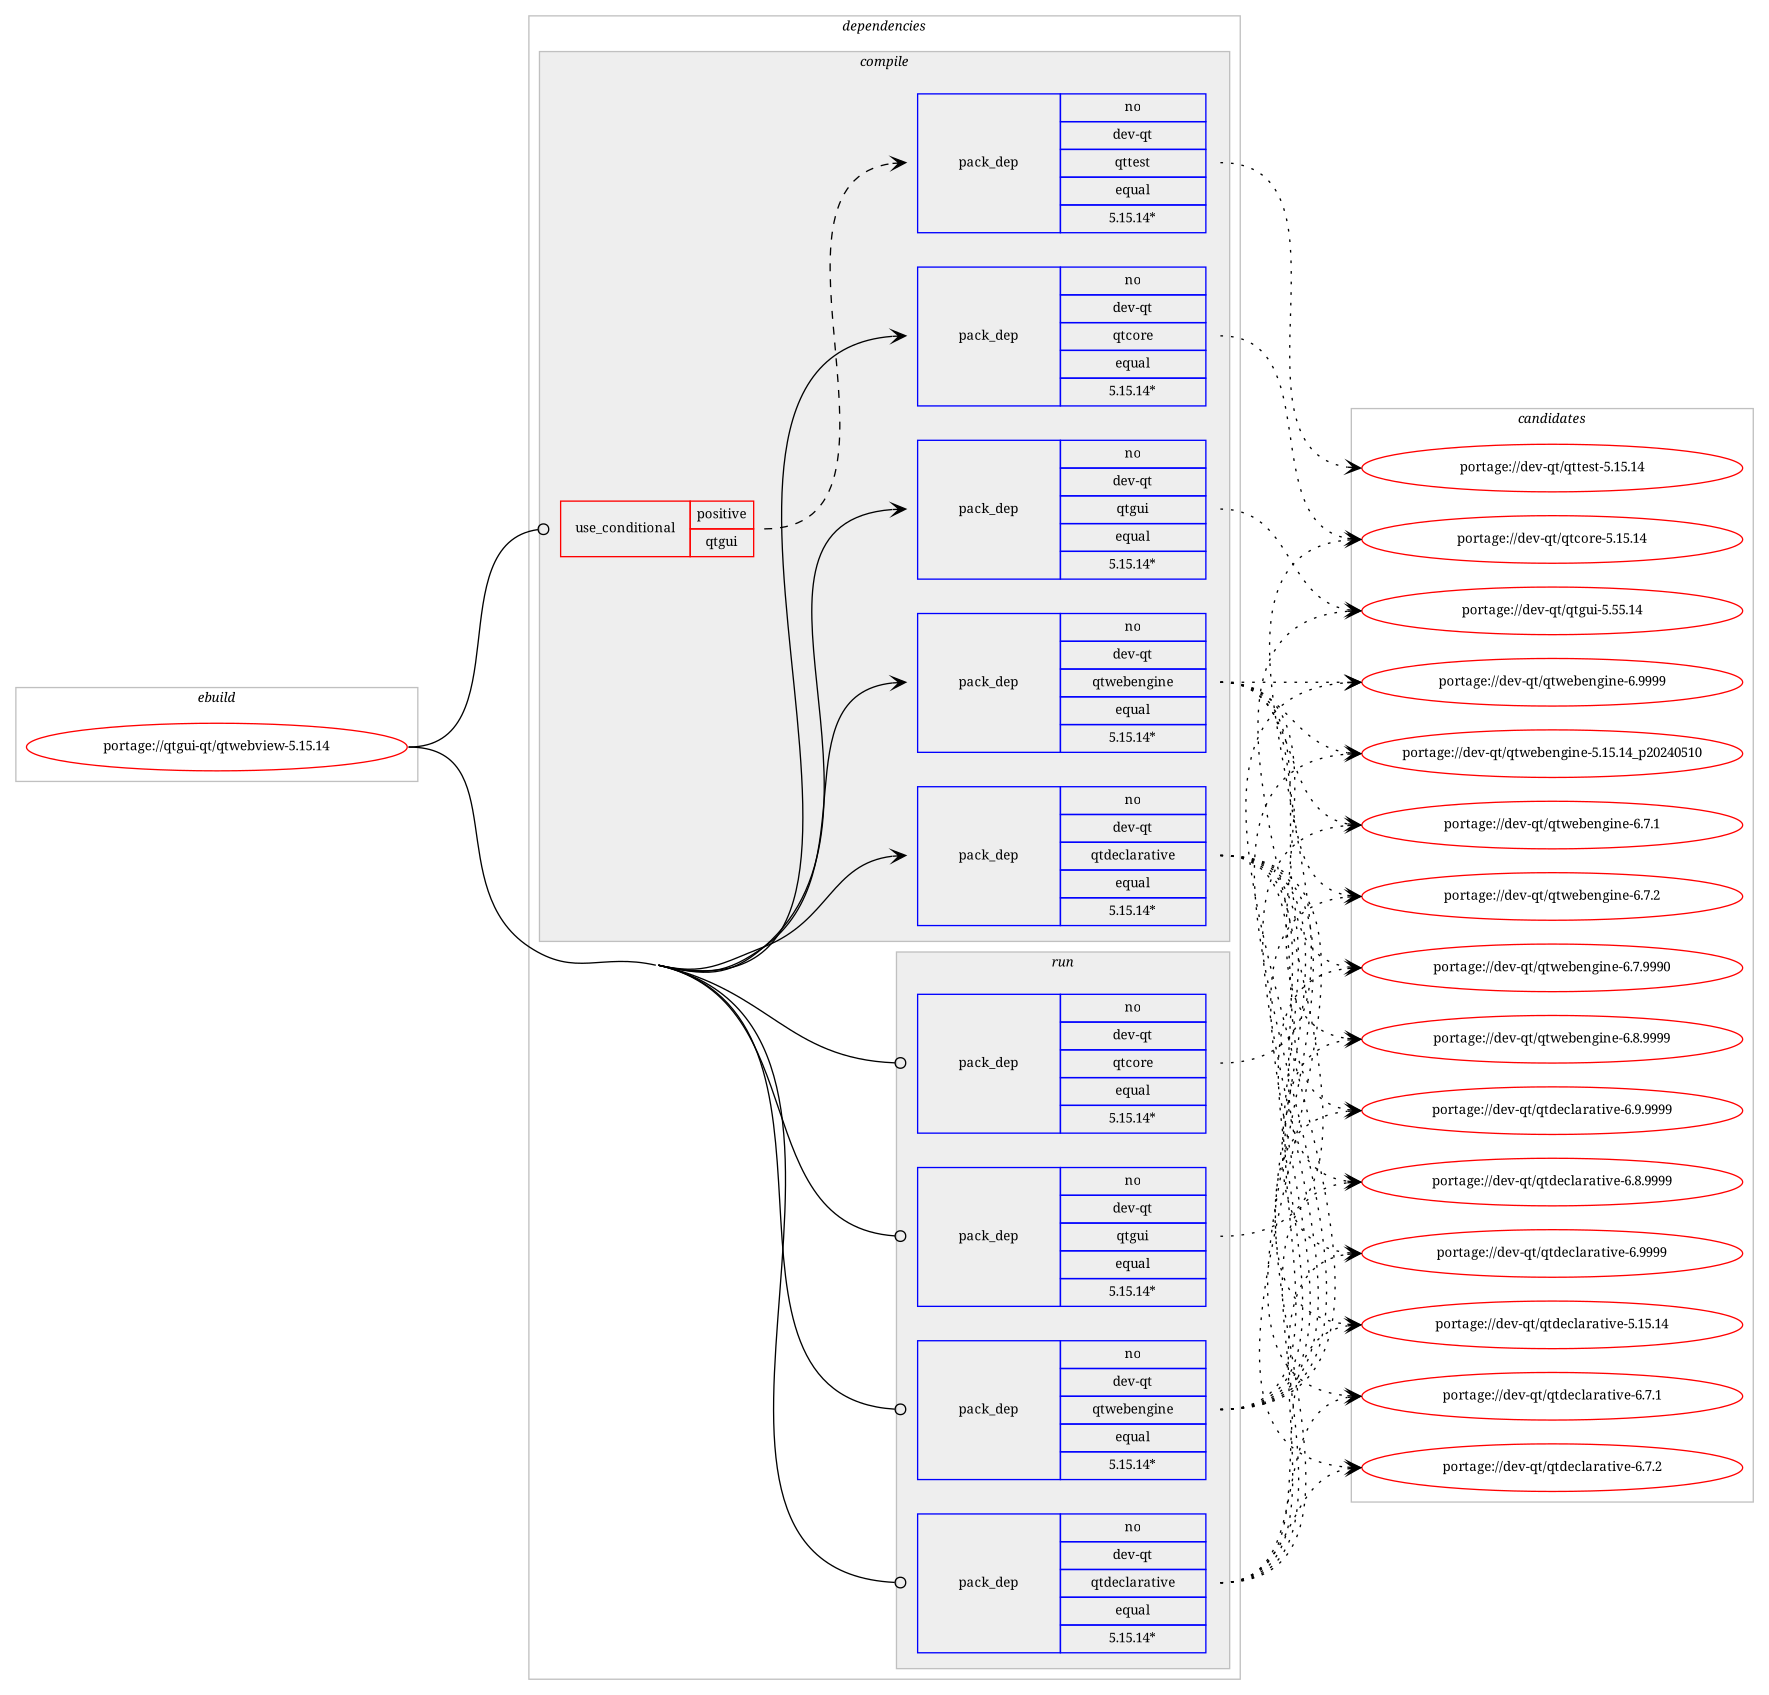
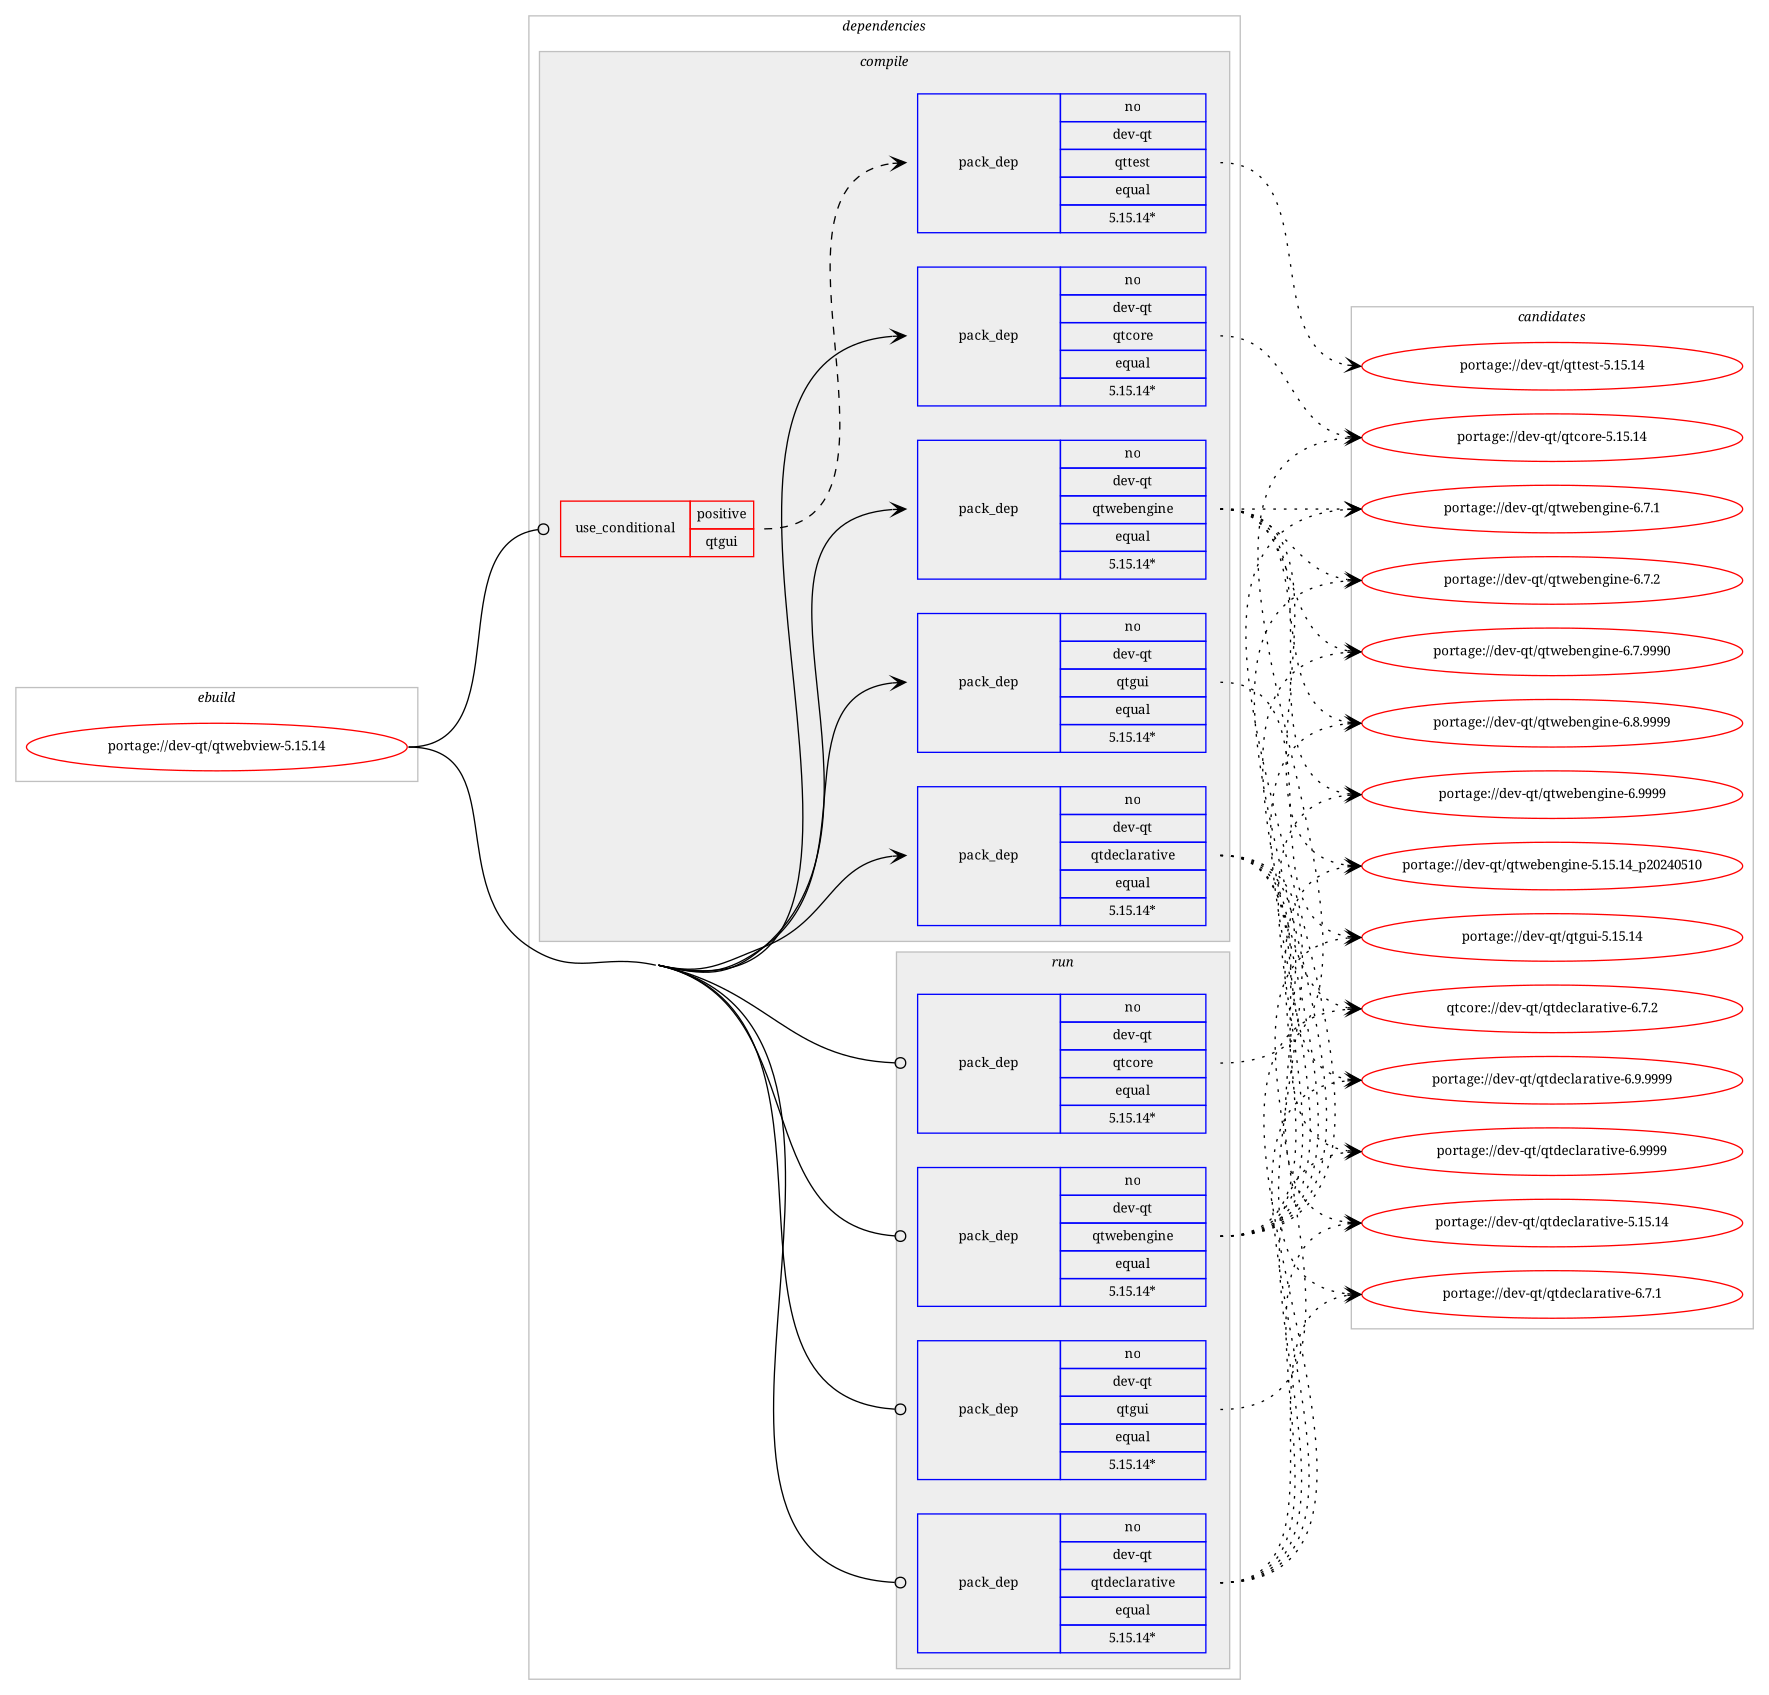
(1552, 611) -> (1552, 937)
(217, 747) -> (217, 747)
(1552, 1182) -> none
(1552, 1468) -> (1552, 1009)
